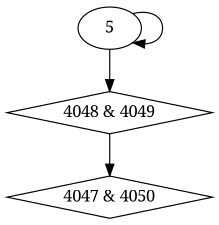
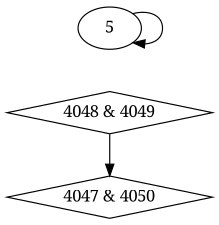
(110, 65) -> none
